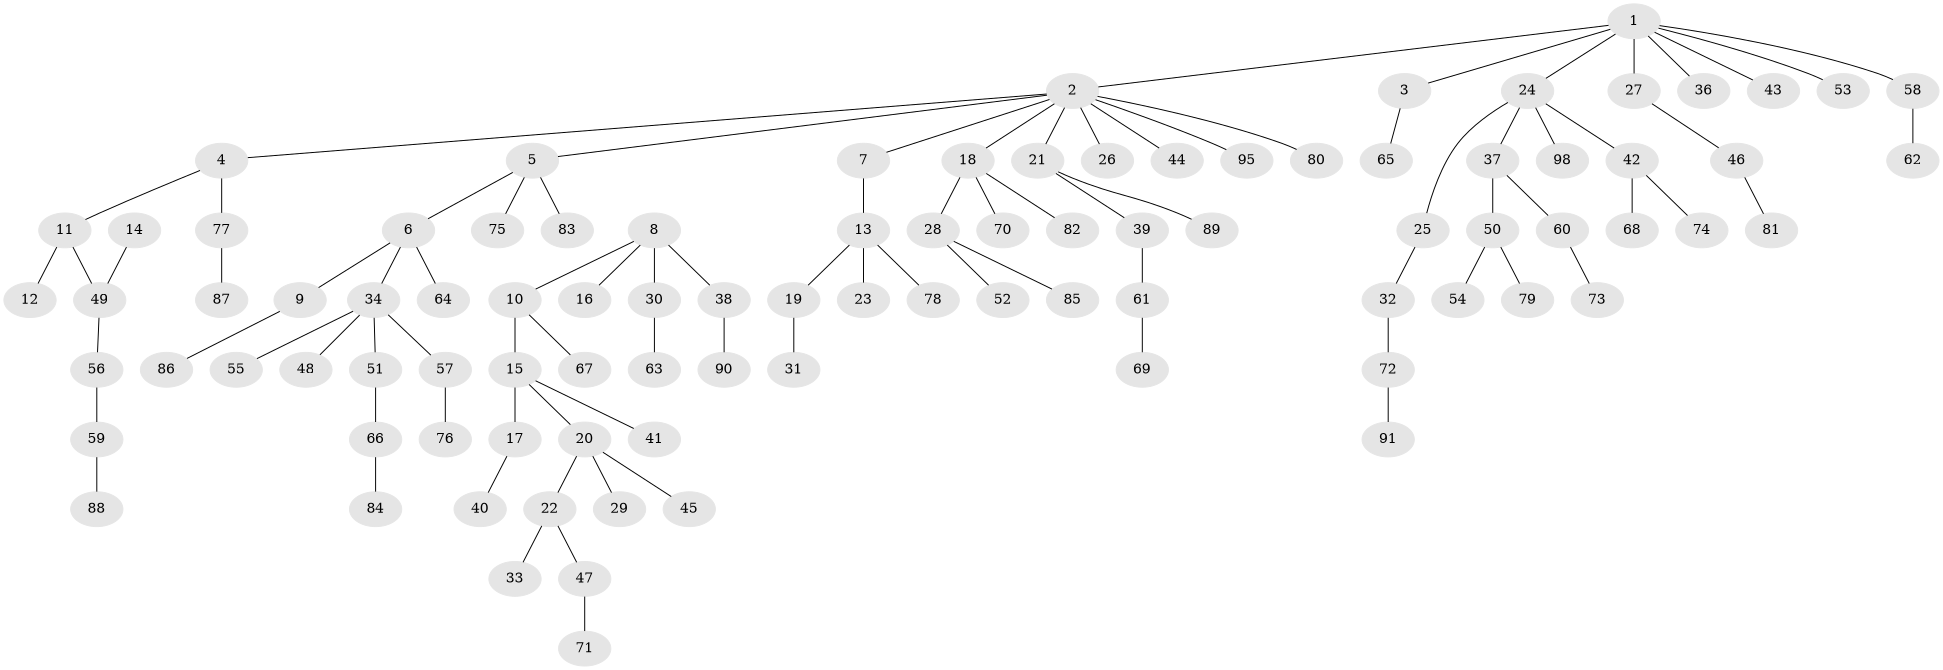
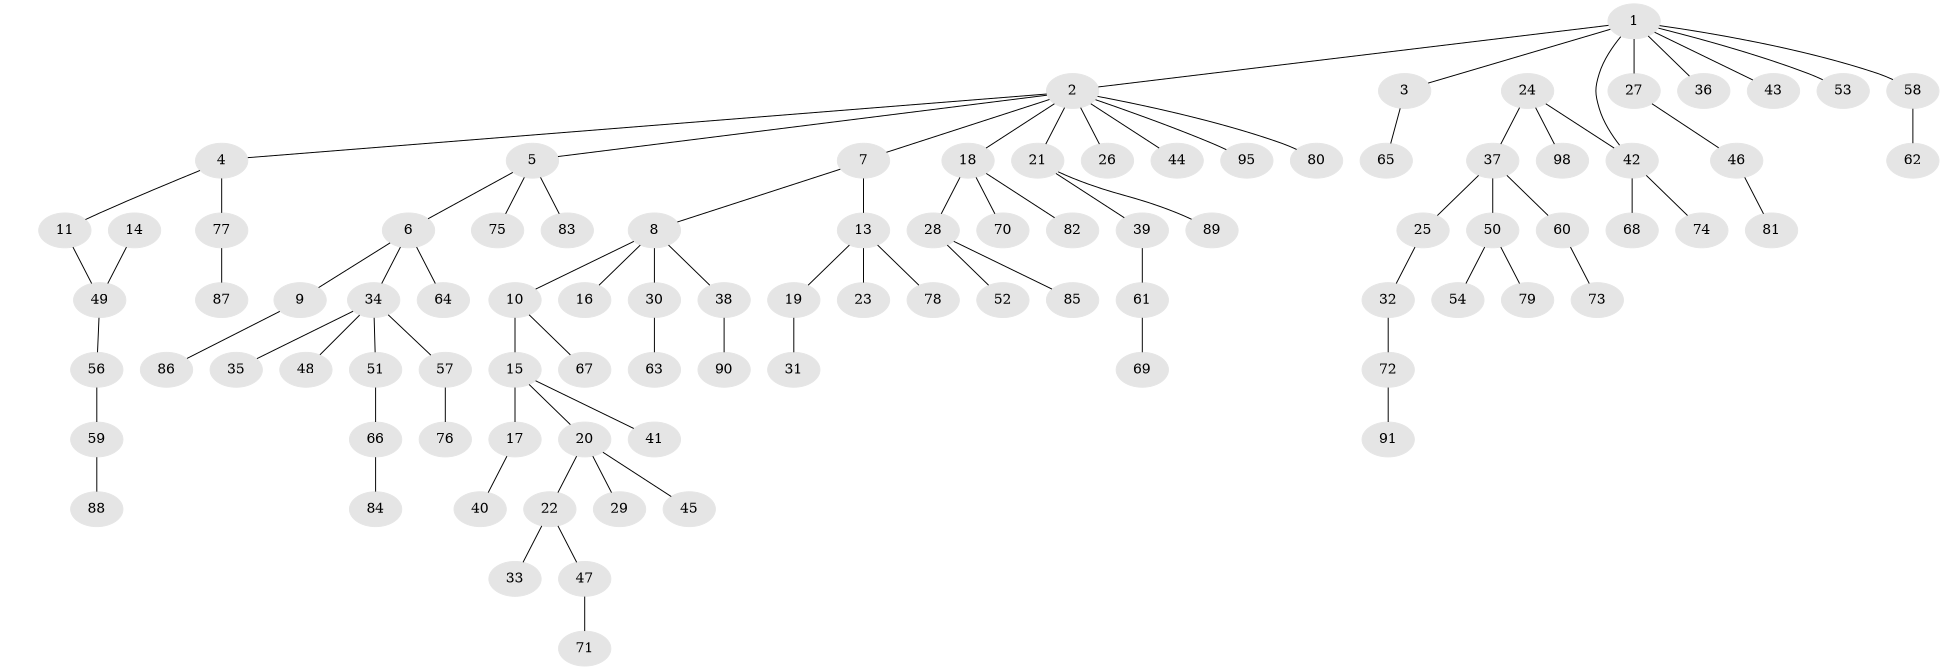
(1581, 56) -> (1596, 91)
(1454, 148) -> (1458, 195)
none -> (759, 196)
(30, 300) -> none
(236, 370) -> (236, 370)
